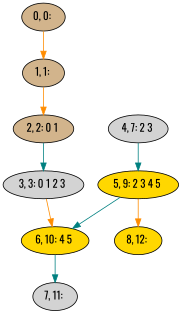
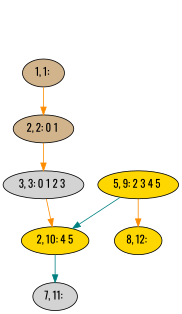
(43, 17) -> none
(138, 129) -> none
(43, 153) -> (43, 153)
(55, 241) -> (55, 241)
